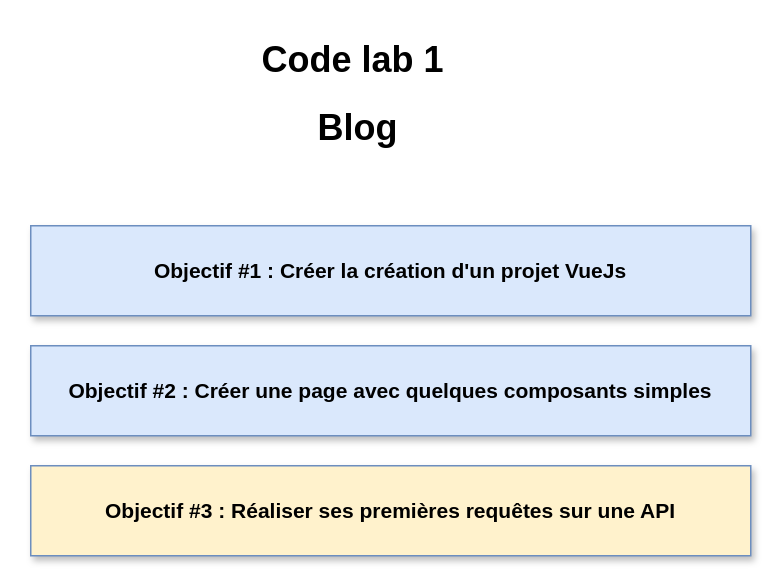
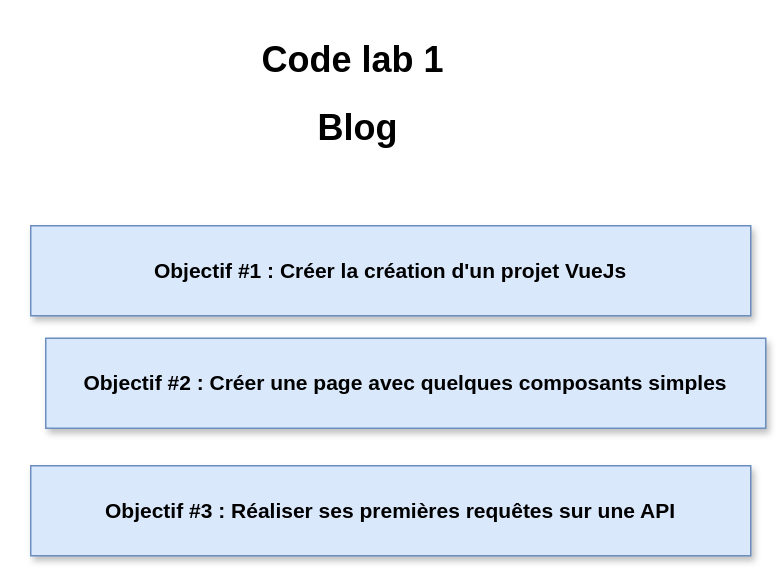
(391, 391) -> (406, 383)
(391, 511) -> (391, 511)
